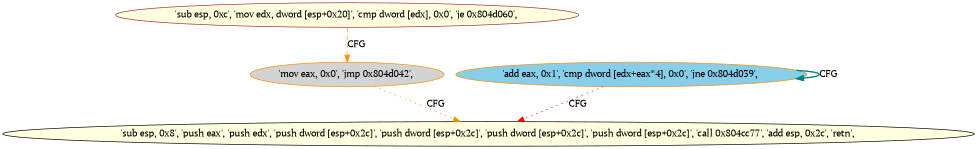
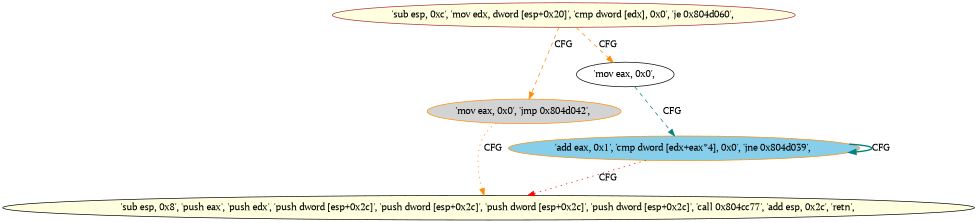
none -> (625, 74)
